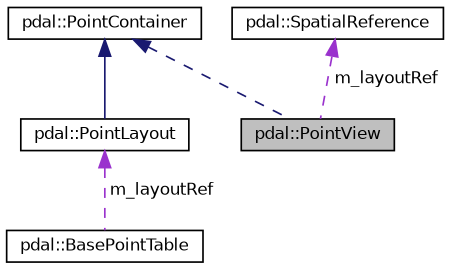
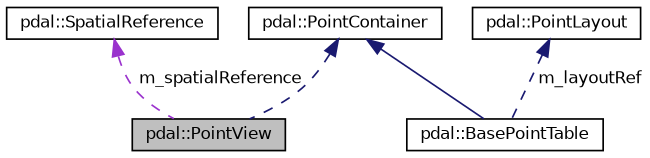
(384, 79) -> (218, 79)
(105, 88) -> (432, 84)
(105, 199) -> (527, 87)
